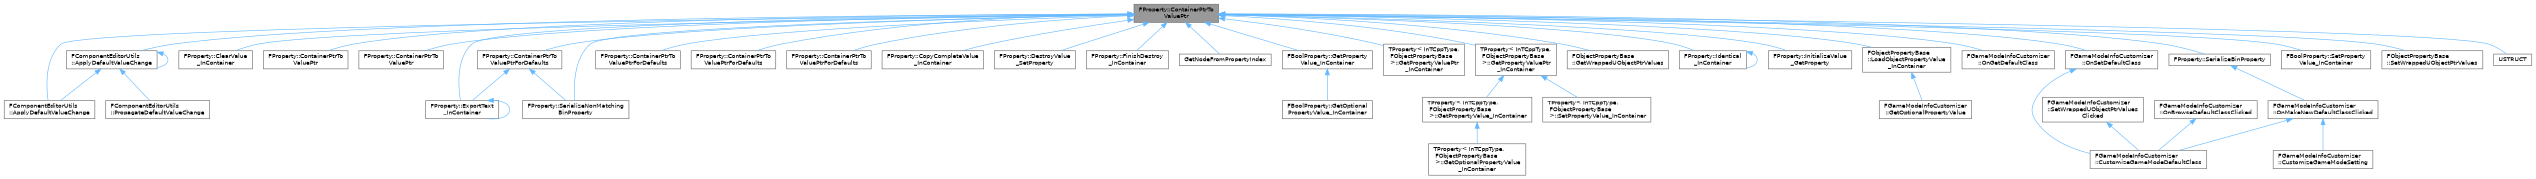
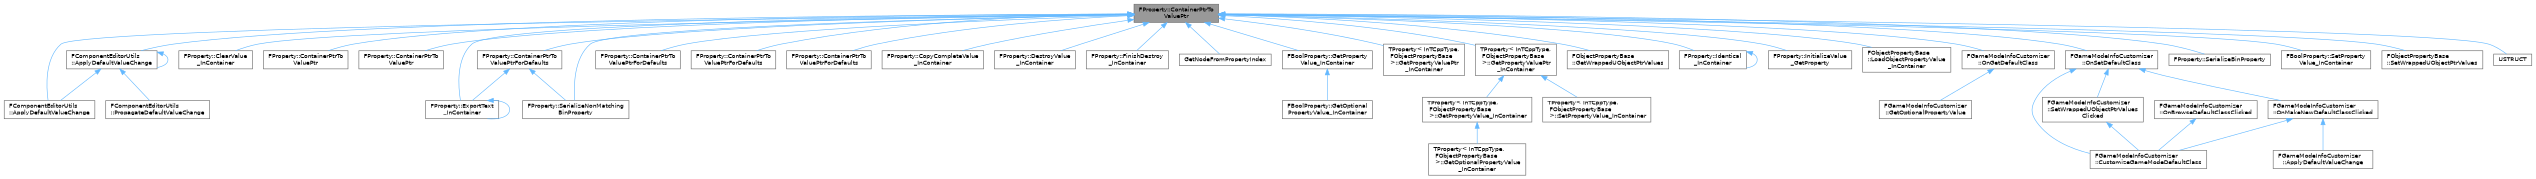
(1035, 60) -> (1035, 60)
(2271, 84) -> (2213, 87)
none -> (2102, 86)
(1918, 89) -> (1964, 86)
(2323, 160) -> (2323, 160)
